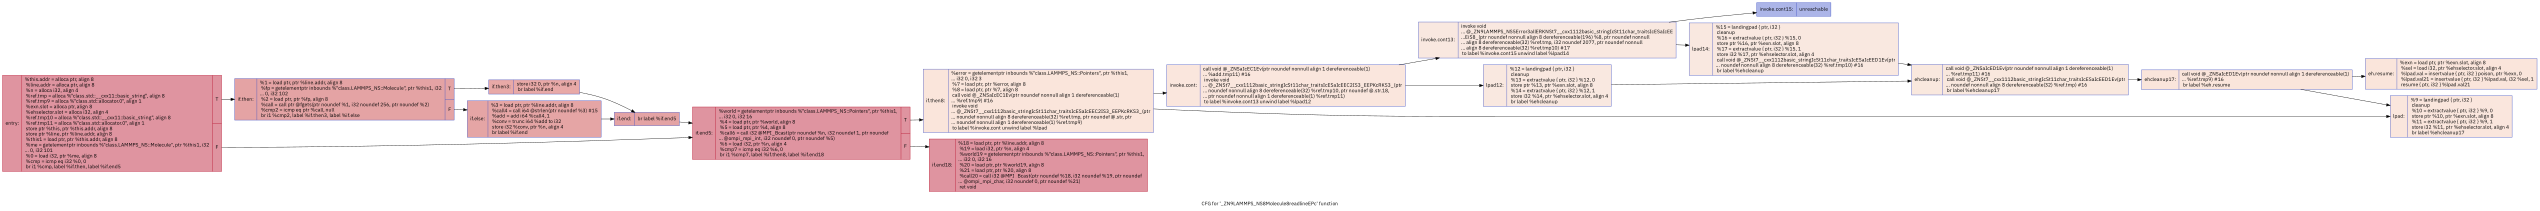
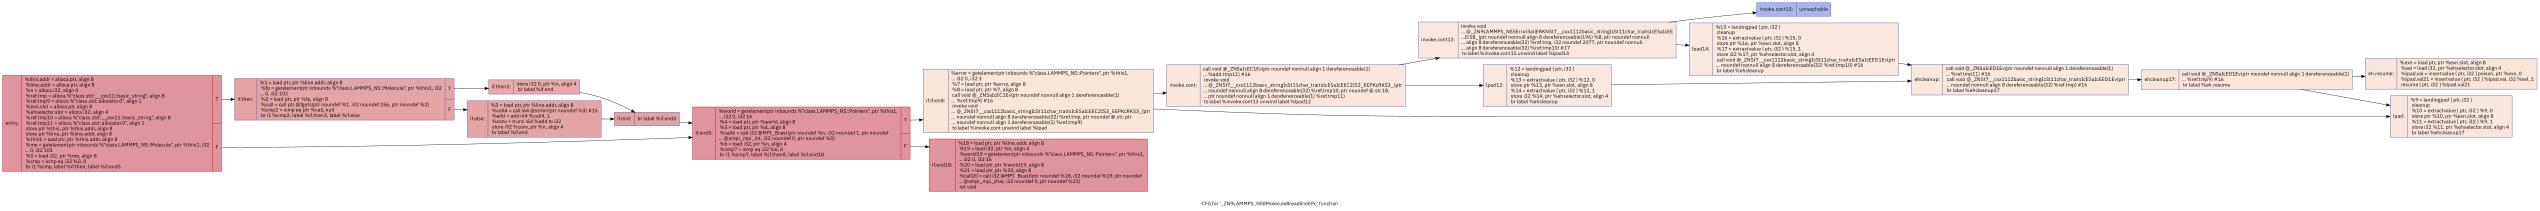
(527, 127) -> (527, 127)
